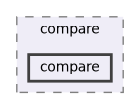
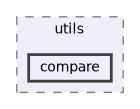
(70, 30) -> (70, 30)
